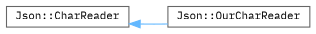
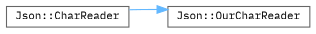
(154, 24) -> (143, 10)
